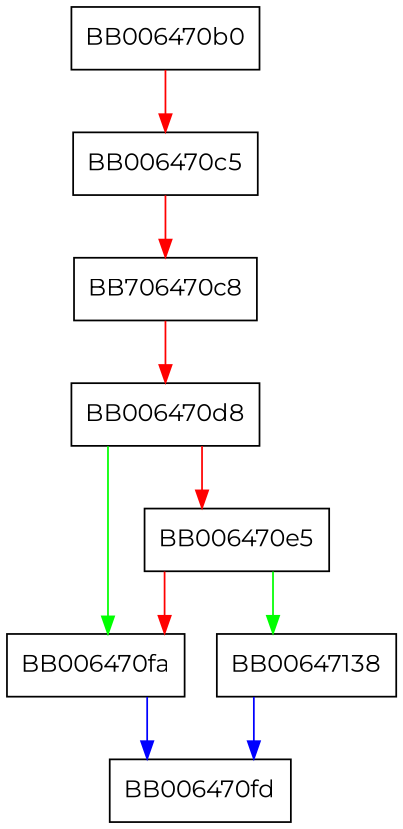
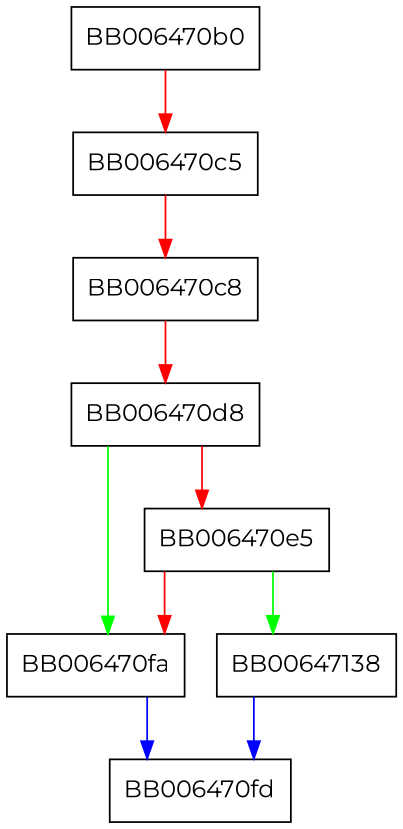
(165, 289) -> (165, 289)
